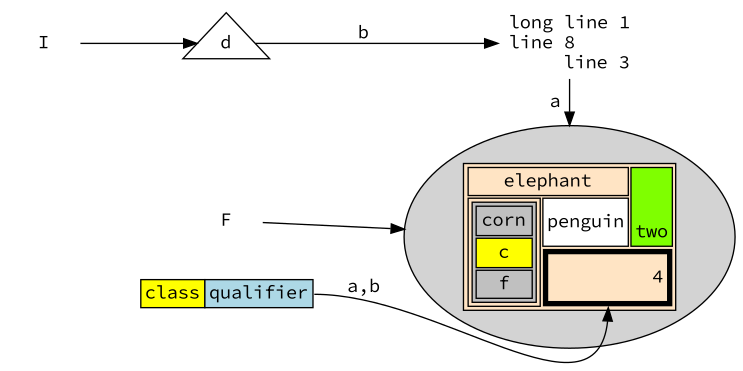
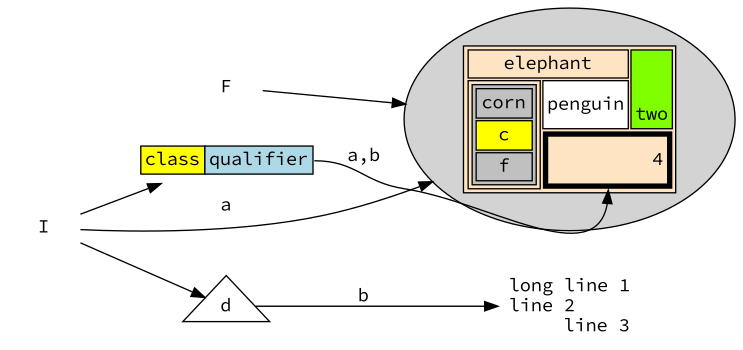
(542, 43) -> (542, 306)
(570, 95) -> (253, 226)
none -> (114, 201)
